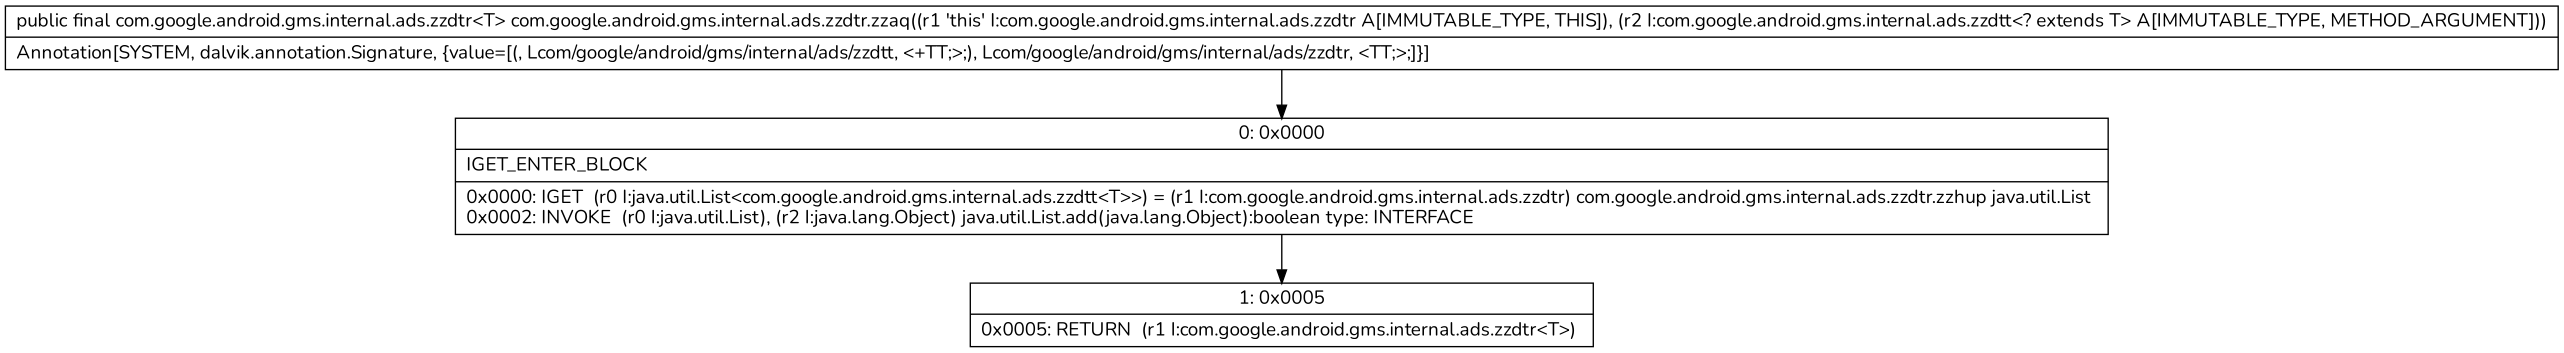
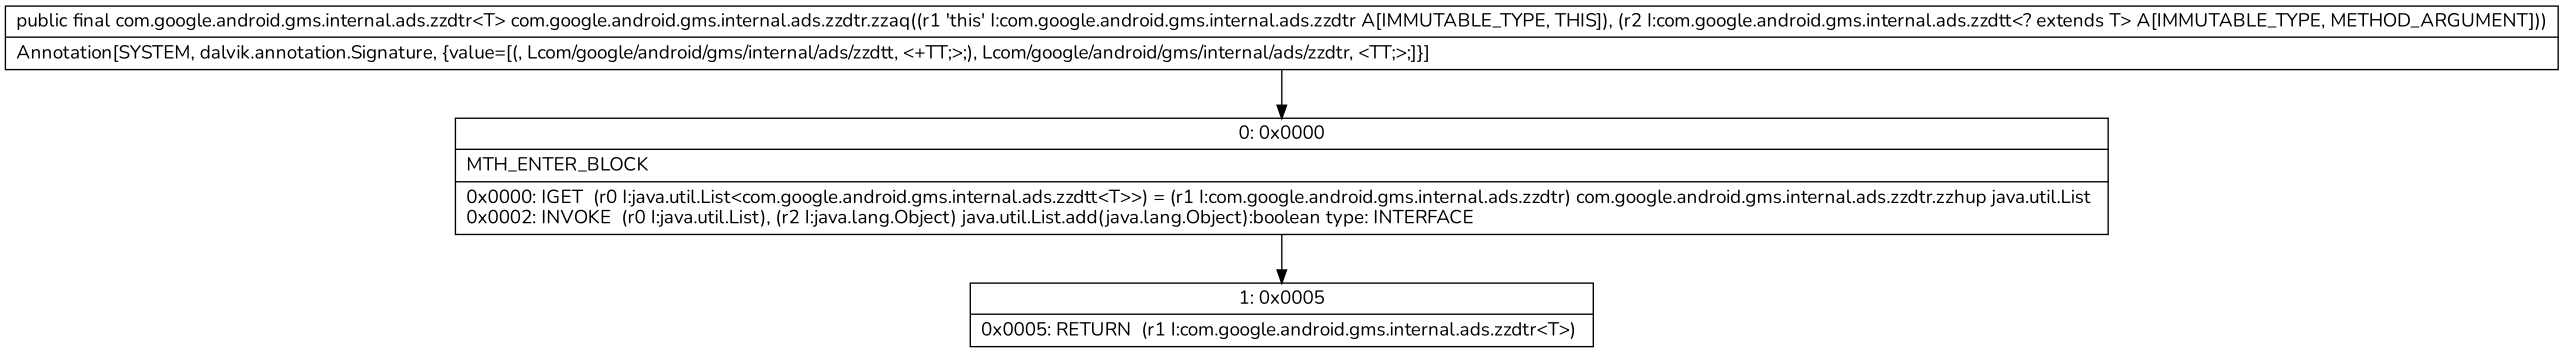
(557, 165) -> (558, 165)
